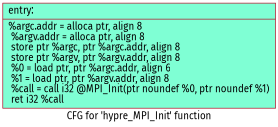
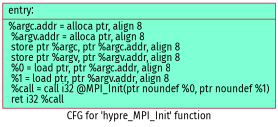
(90, 69) -> (90, 69)
